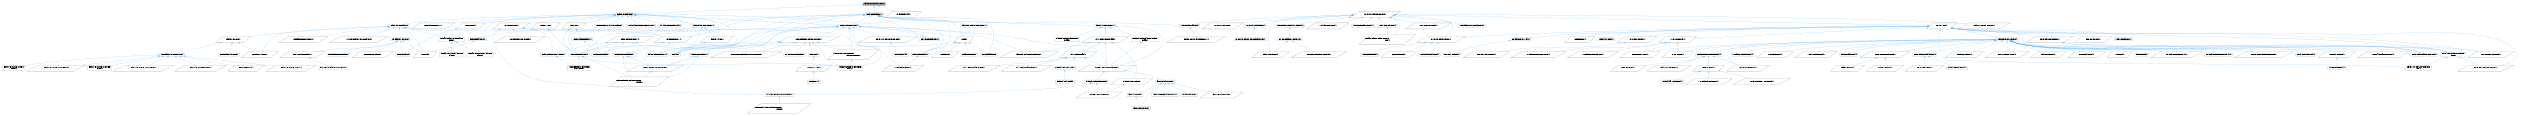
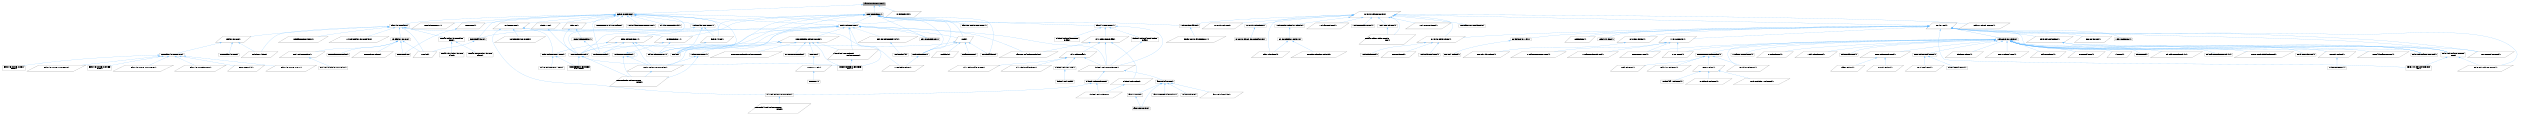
(888, 39) -> (888, 39)
none -> (552, 68)
